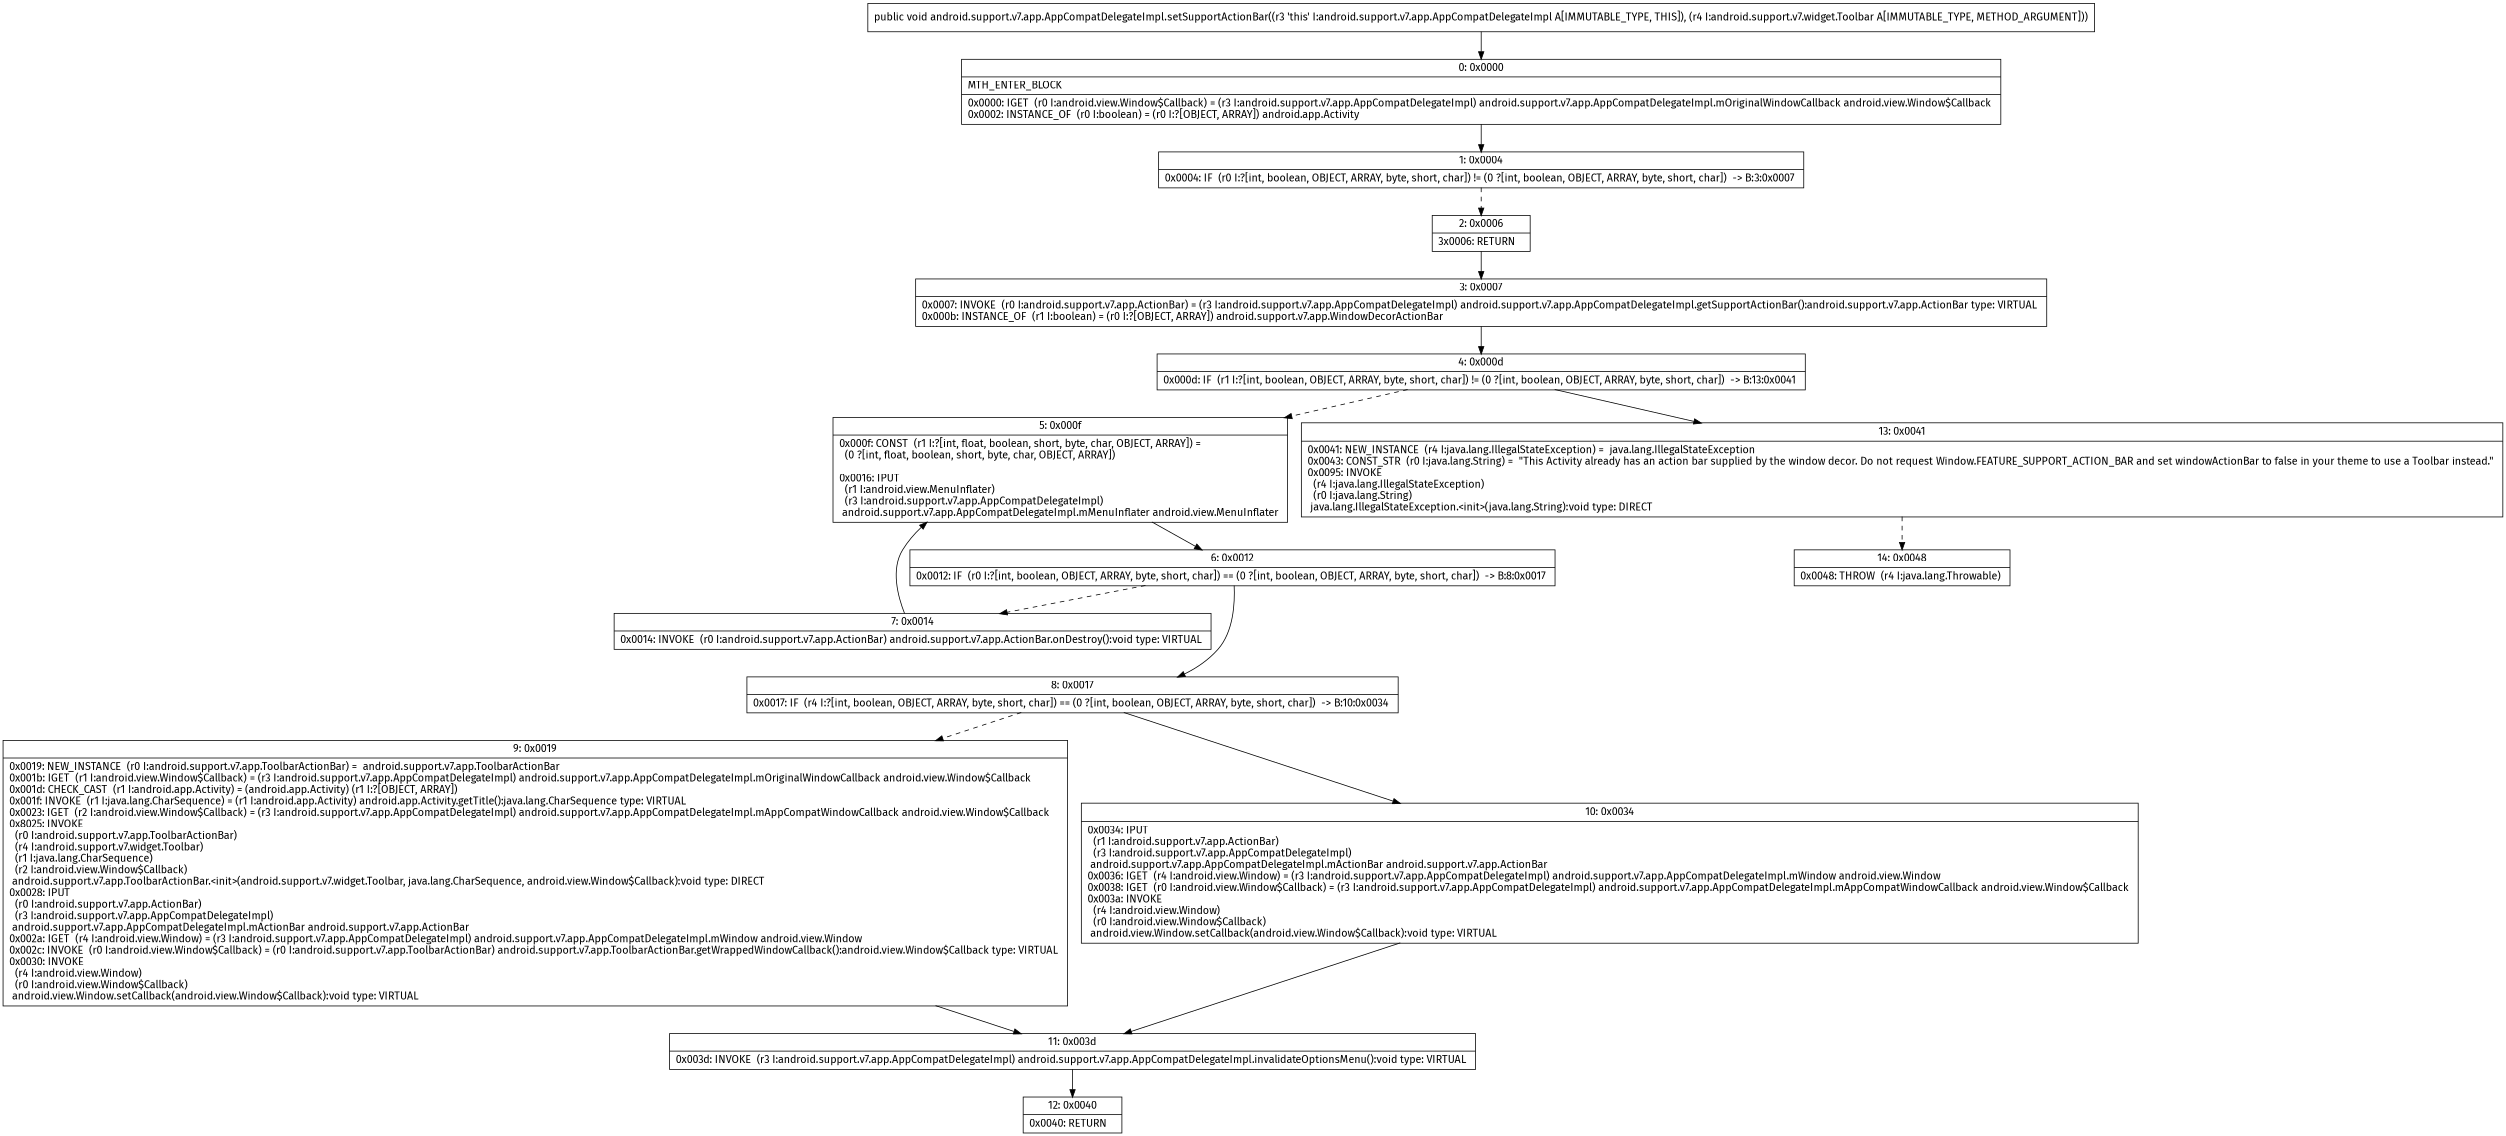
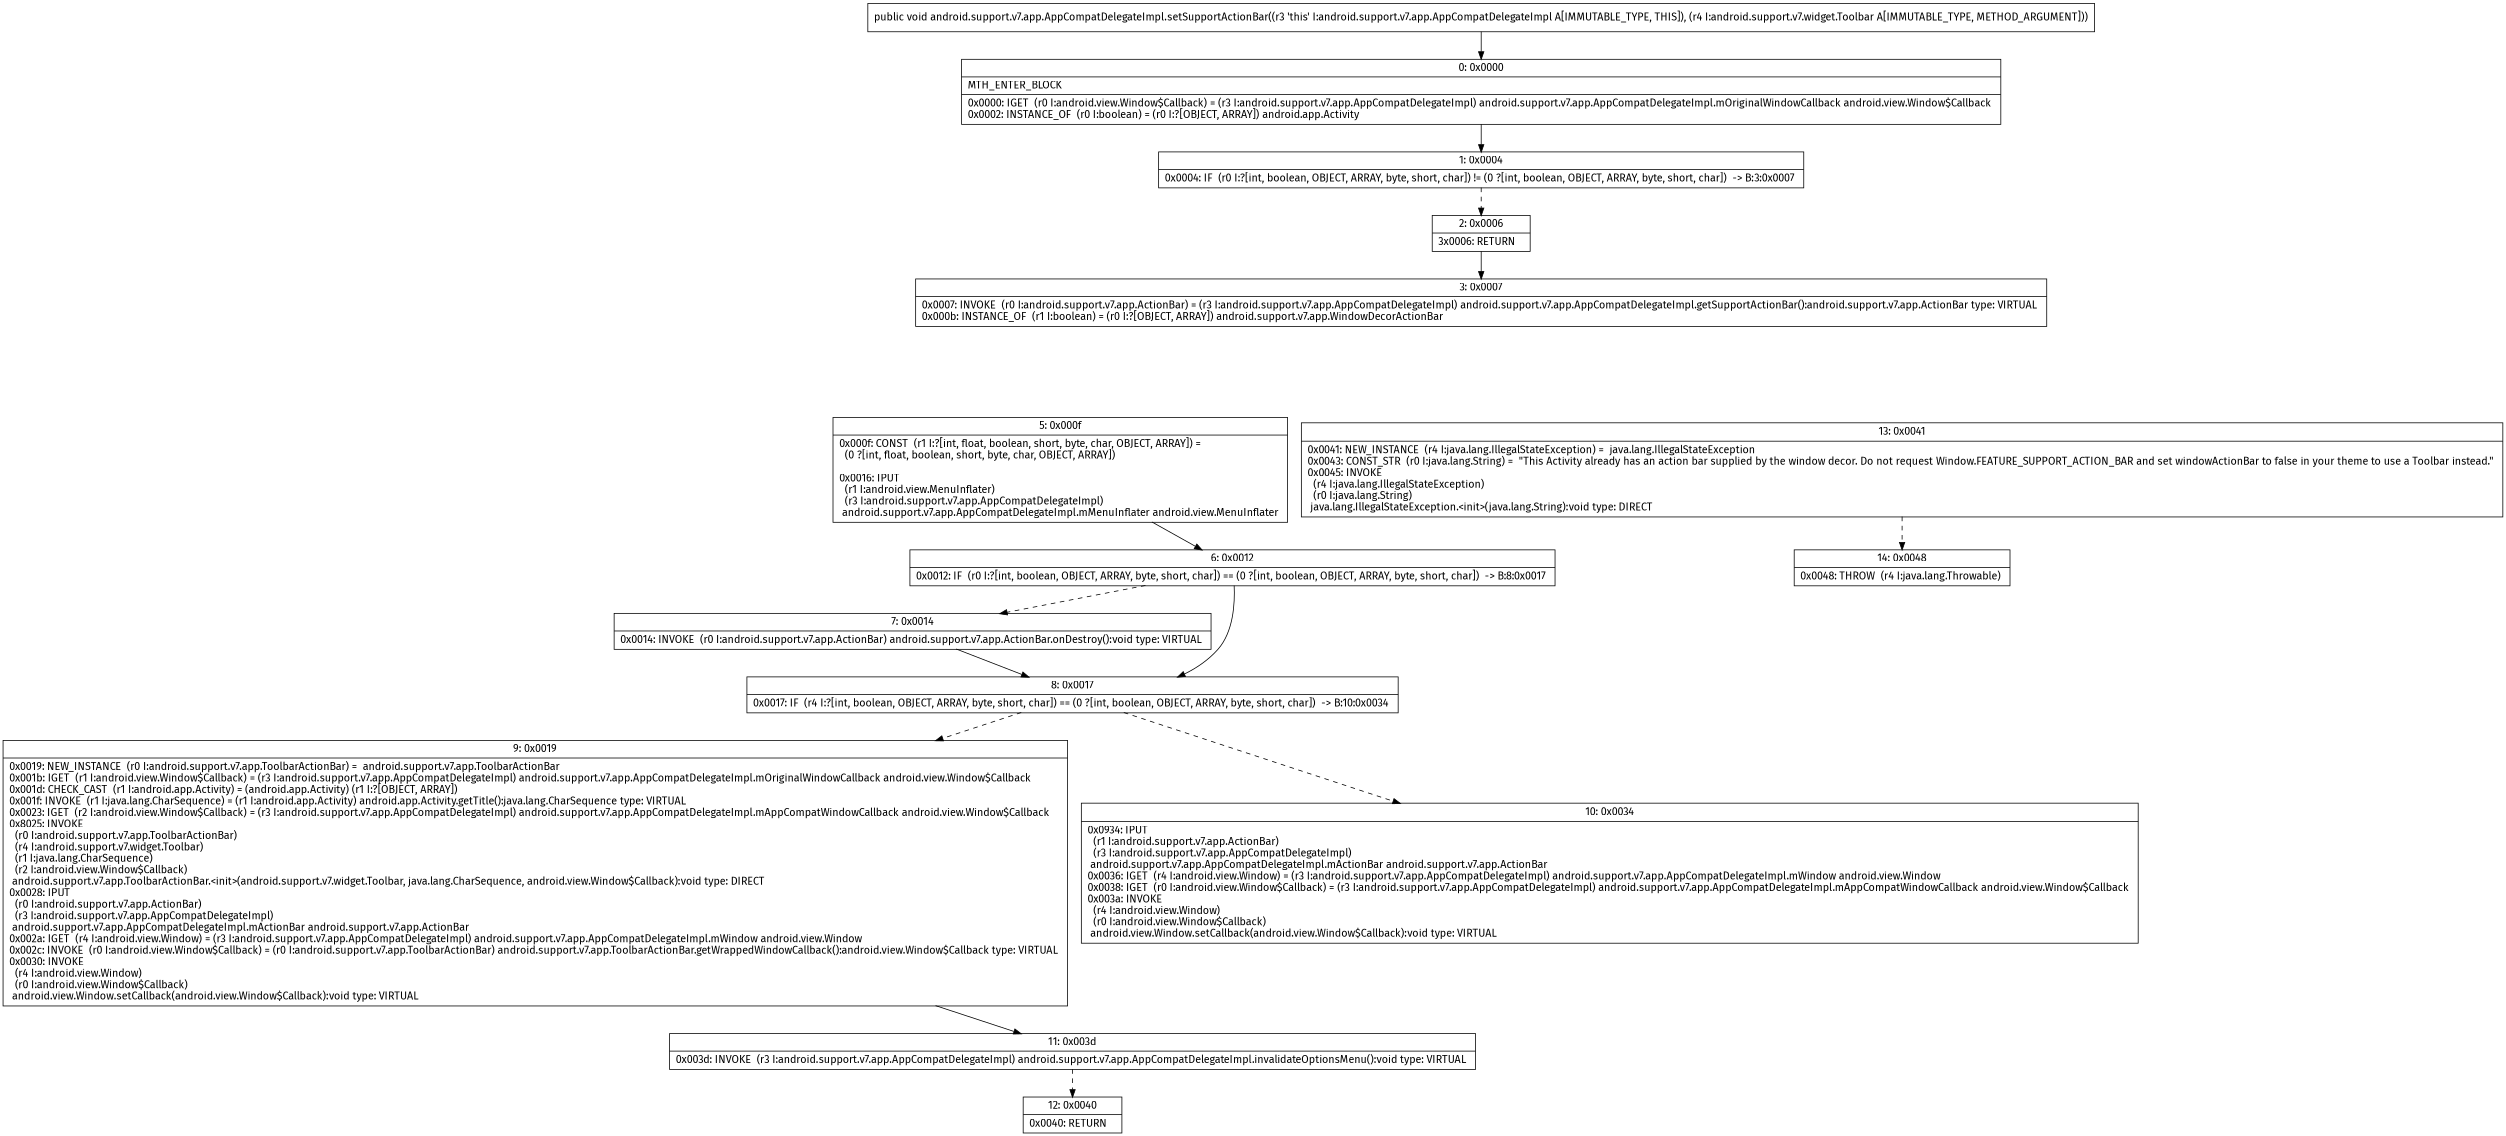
(1481, 372) -> none
(1348, 473) -> (1348, 473)
(897, 567) -> (989, 662)
(1258, 757) -> (1258, 757)
(1121, 830) -> (1121, 830)
(1266, 987) -> none
(1073, 1079) -> (1073, 1079)
